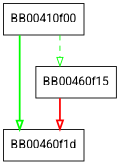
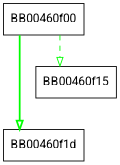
(44, 19) -> (44, 19)
(60, 109) -> none
